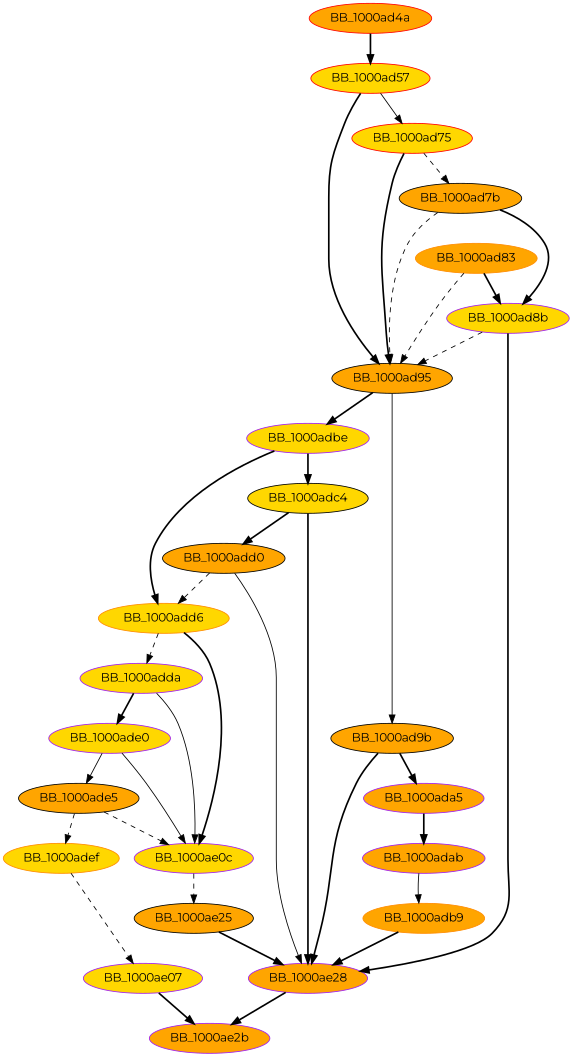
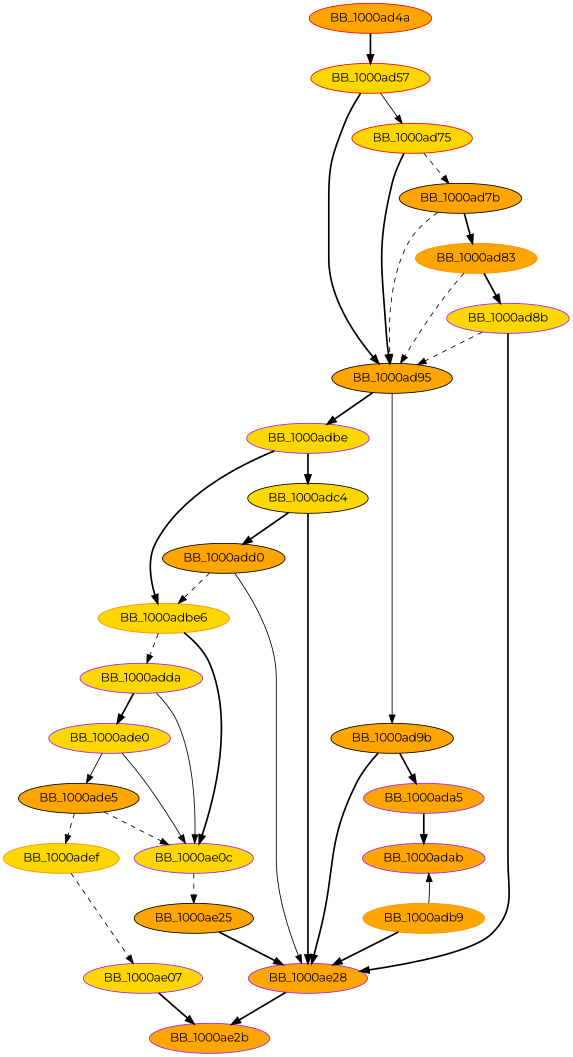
(545, 245) -> (467, 224)
(164, 618) -> (164, 618)
(418, 884) -> (429, 892)
